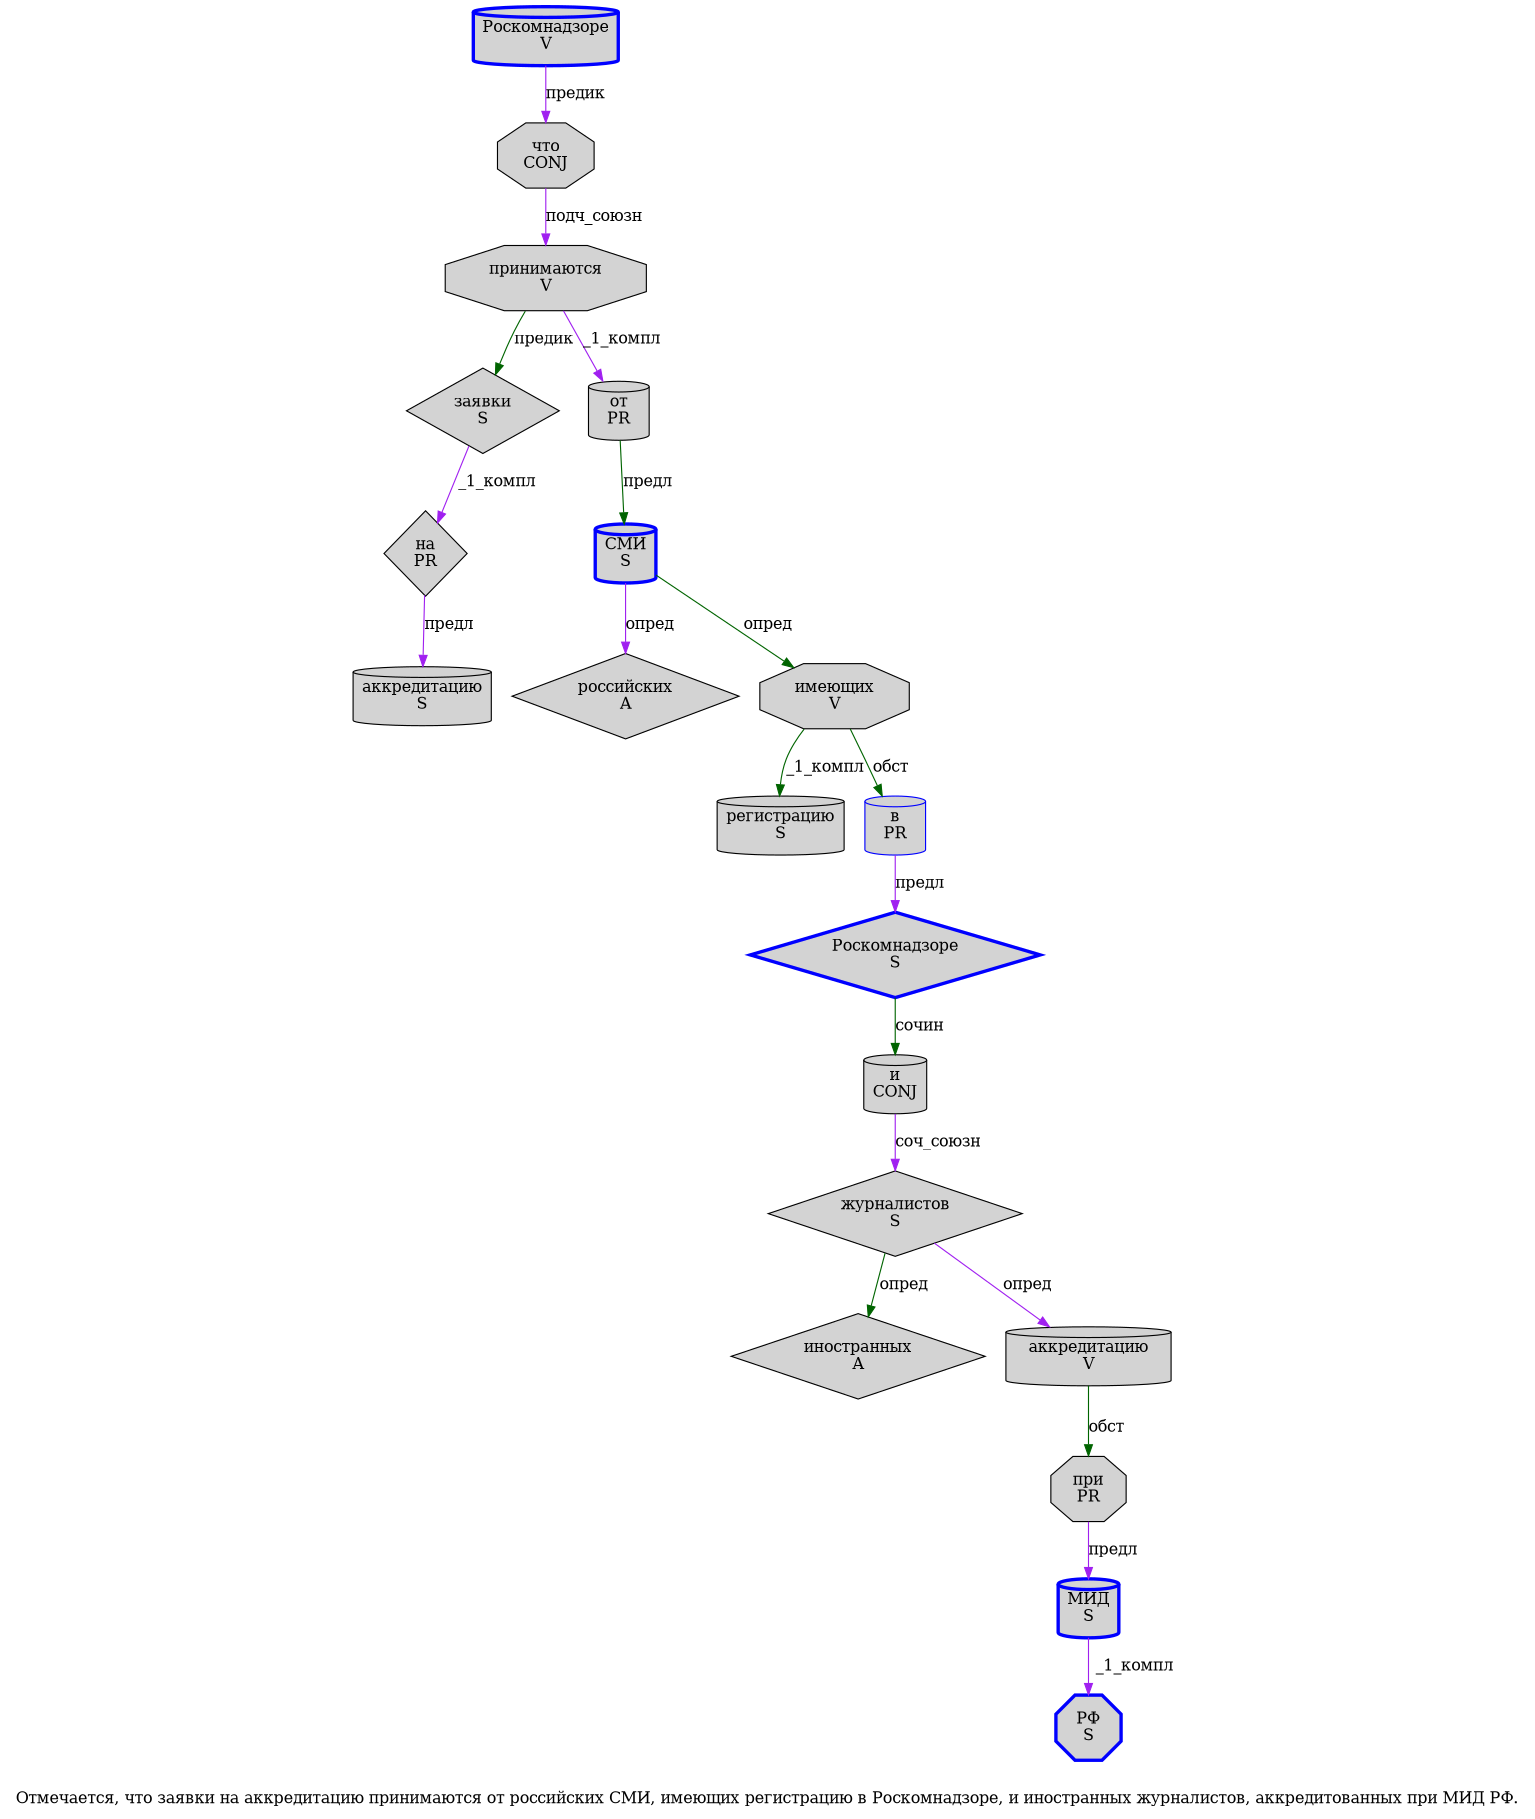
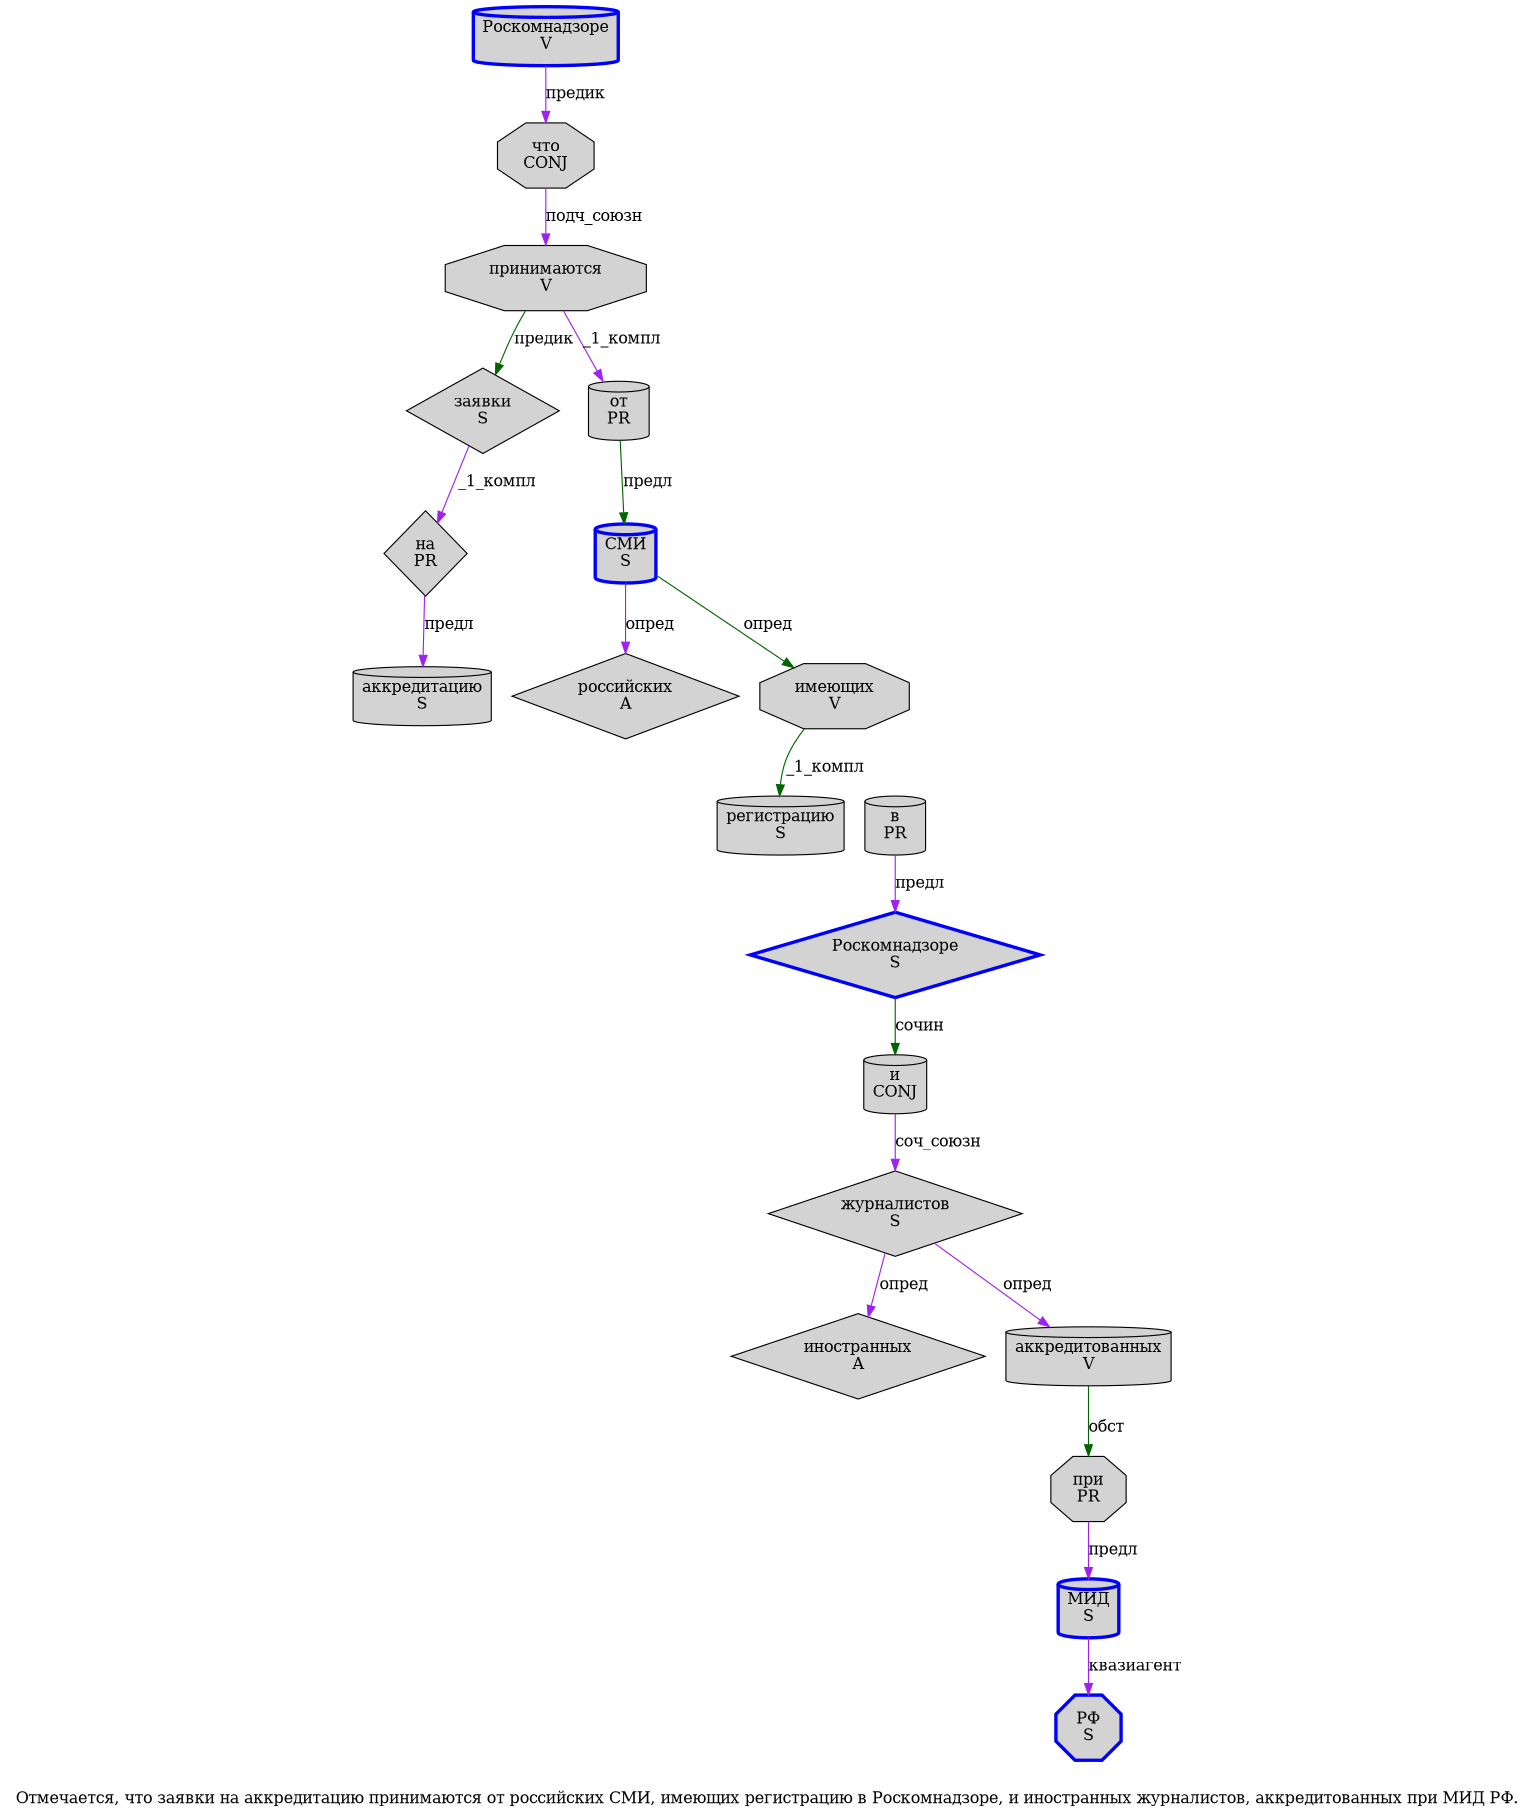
(864, 757) -> none
(895, 826) -> (895, 826)
(878, 1279) -> (878, 1279)
(1088, 1356) -> (1088, 1356)
(1135, 1666) -> (1135, 1666)
